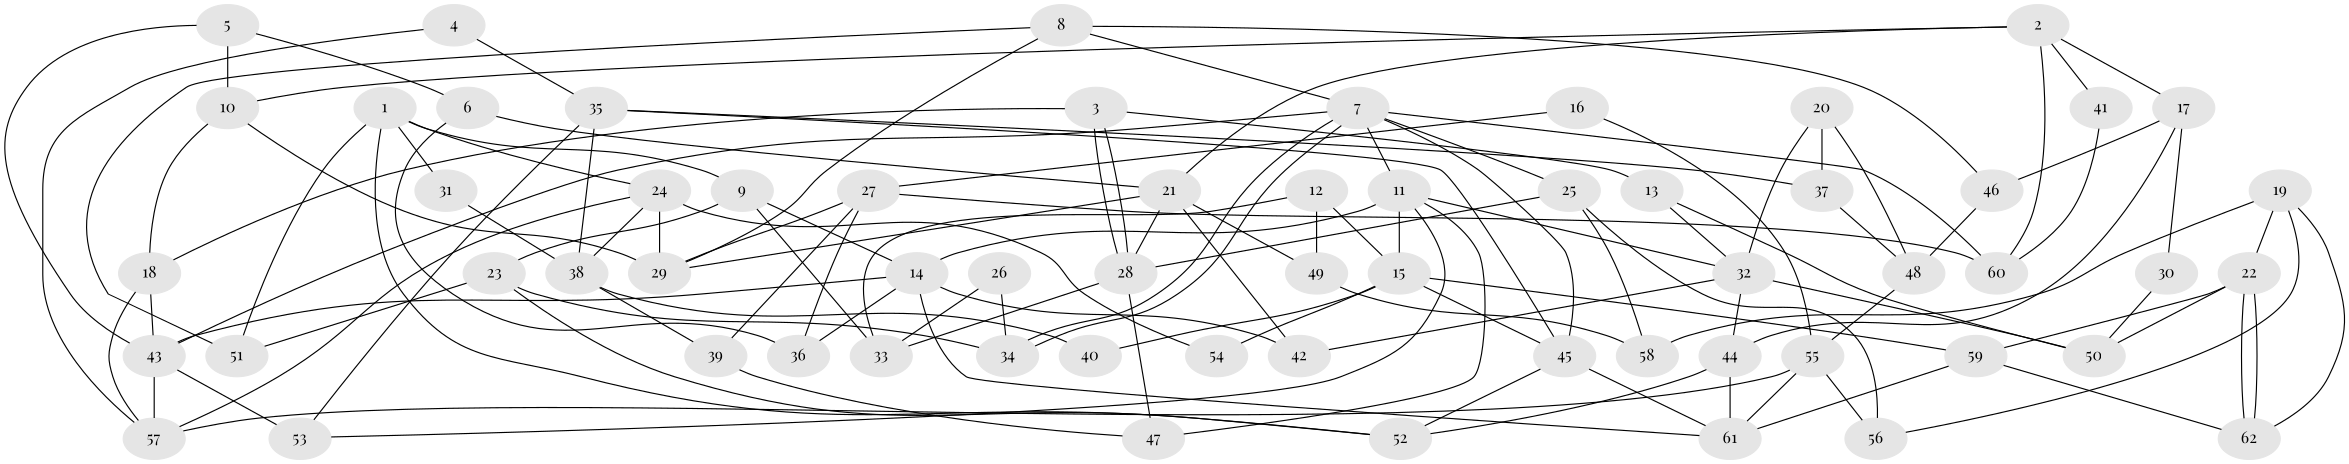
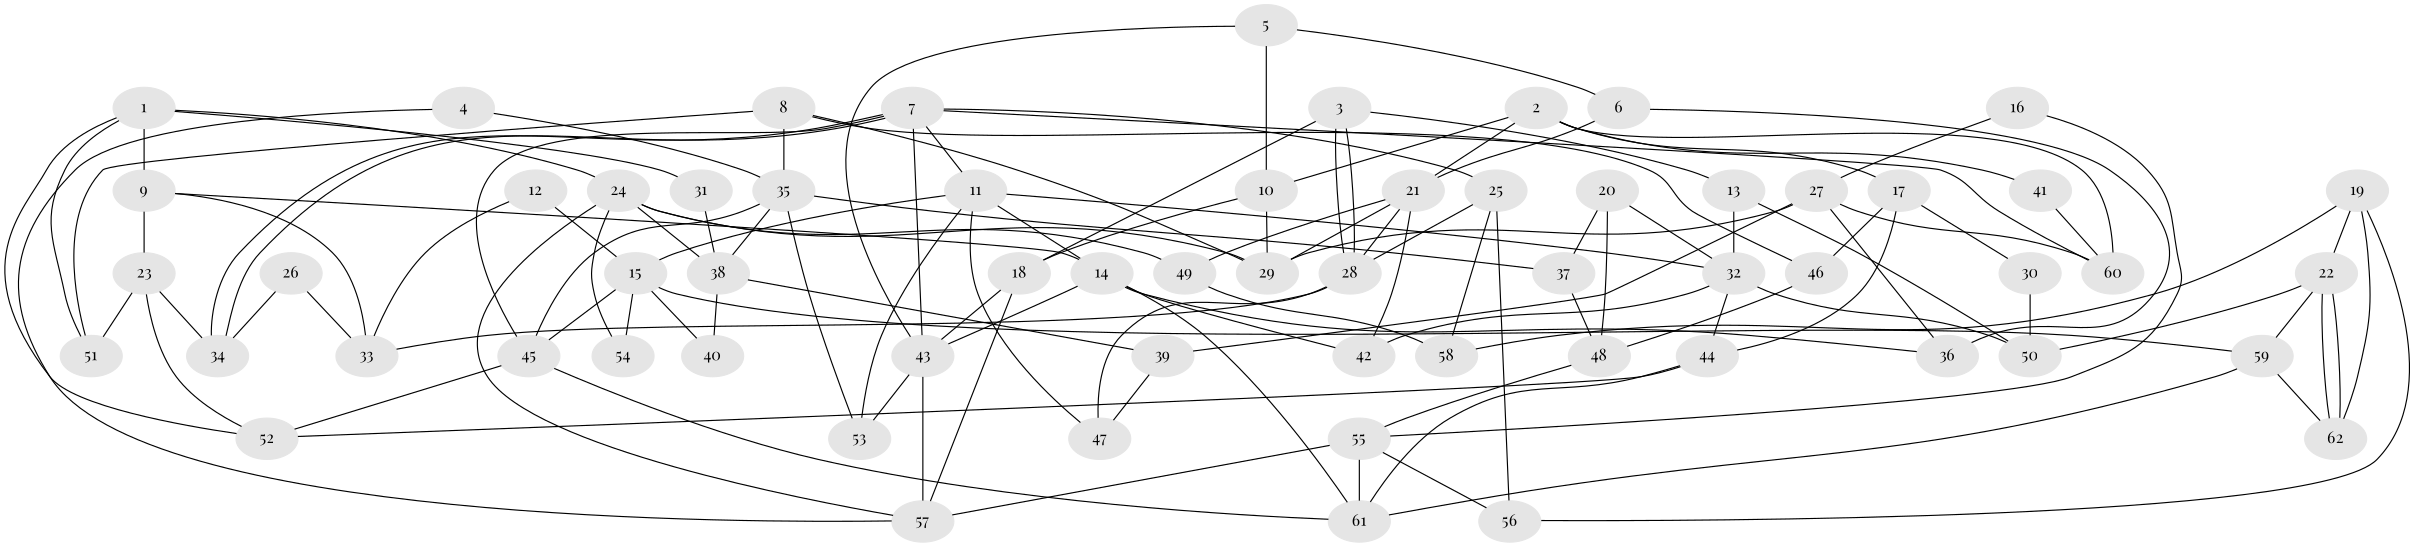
(1210, 67) -> (784, 149)
(1317, 230) -> (902, 232)
